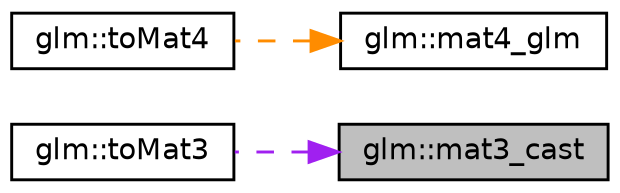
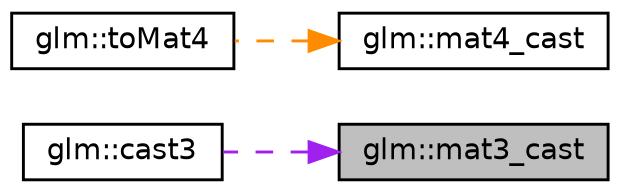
(474, 41) -> (474, 41)
(123, 152) -> (123, 152)
